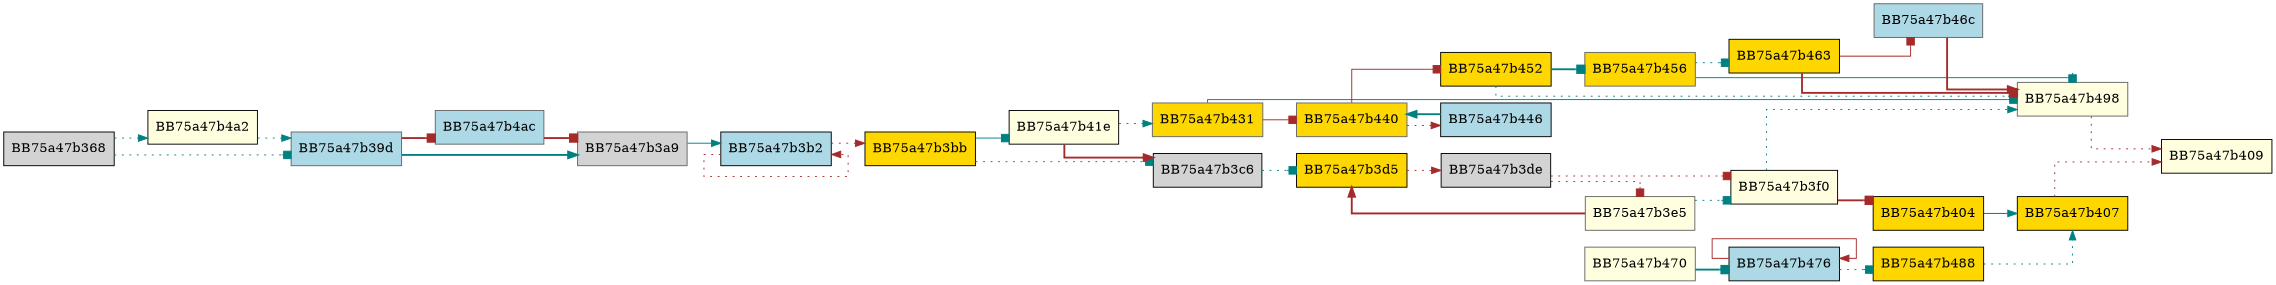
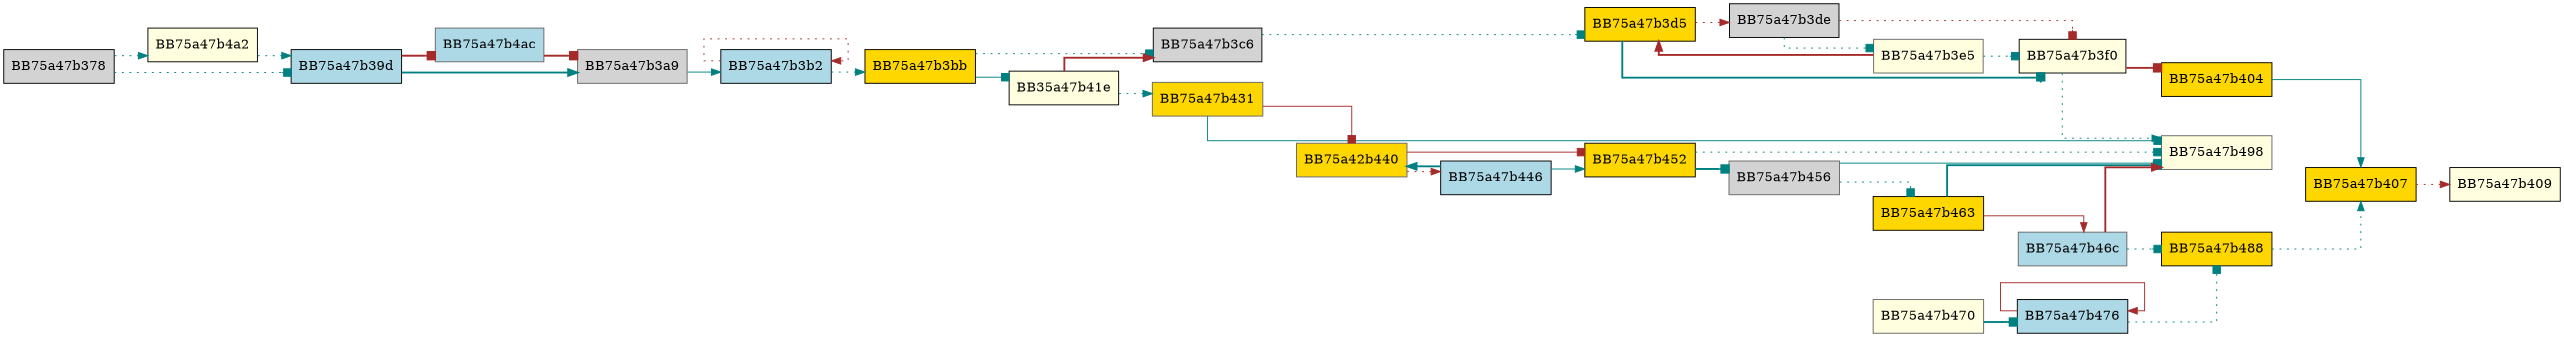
(1880, 56) -> (2037, 216)
(1640, 69) -> (1784, 178)
none -> (1813, 78)
(1895, 93) -> (2034, 165)
(1352, 120) -> (1352, 160)
(1064, 127) -> (1064, 88)
(843, 143) -> (843, 72)
(59, 149) -> (59, 66)
(346, 149) -> (346, 66)
(2105, 149) -> none
none -> (1563, 169)
(1598, 182) -> (1819, 48)
none -> (2140, 249)
